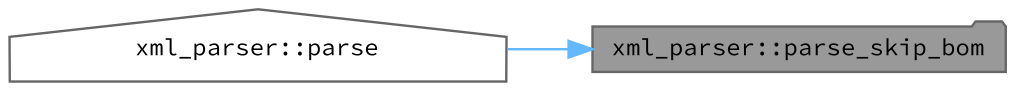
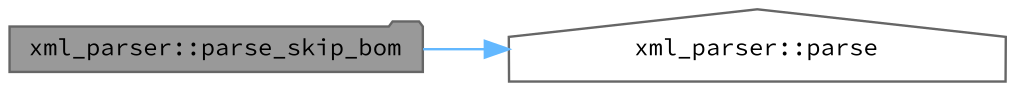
(538, 49) -> (454, 49)
